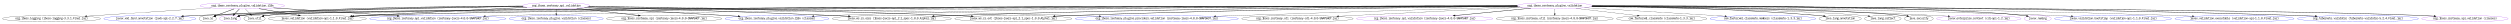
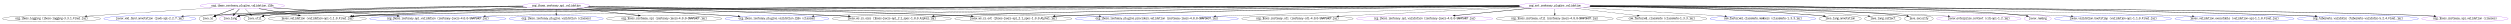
(1555, 6) -> (1555, 6)
(353, 10) -> (353, 10)
